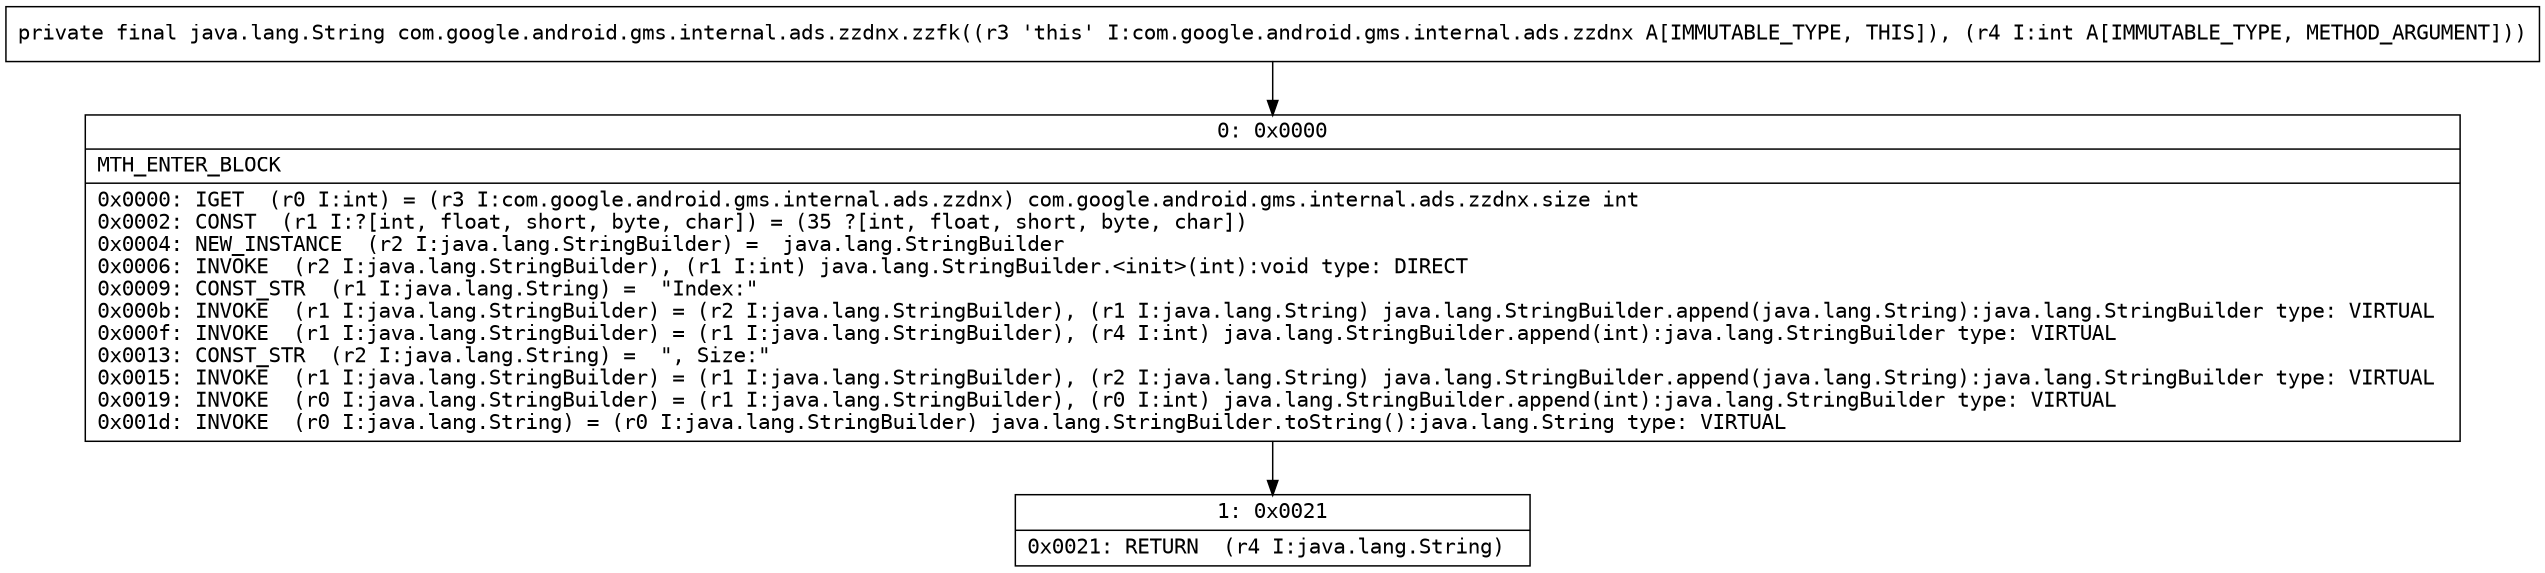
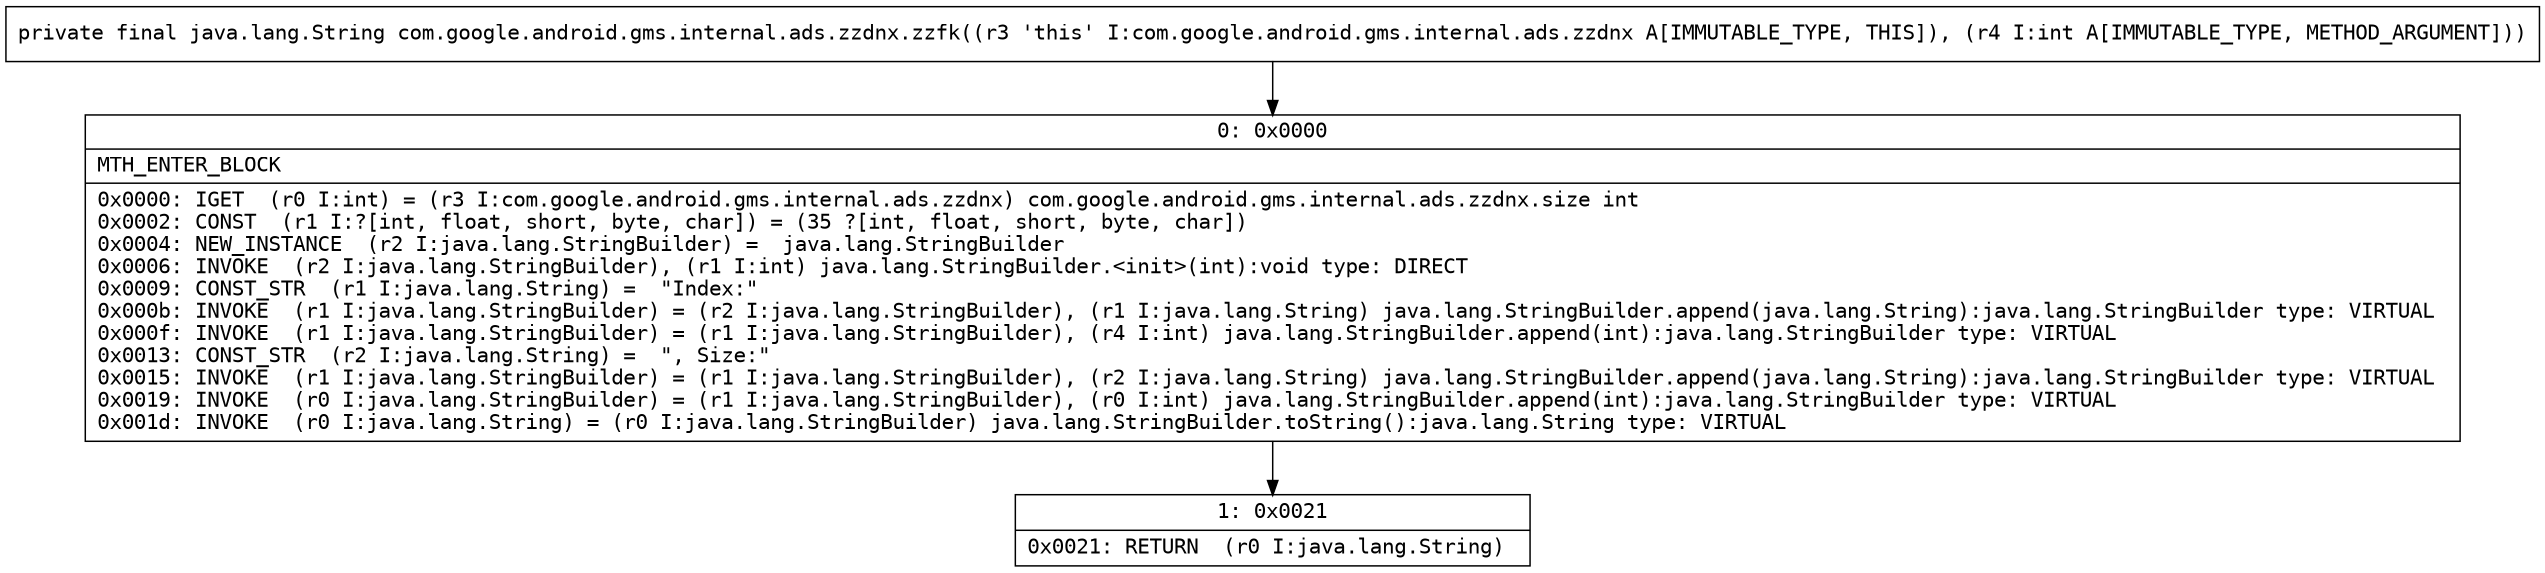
(1273, 547) -> (1273, 547)
